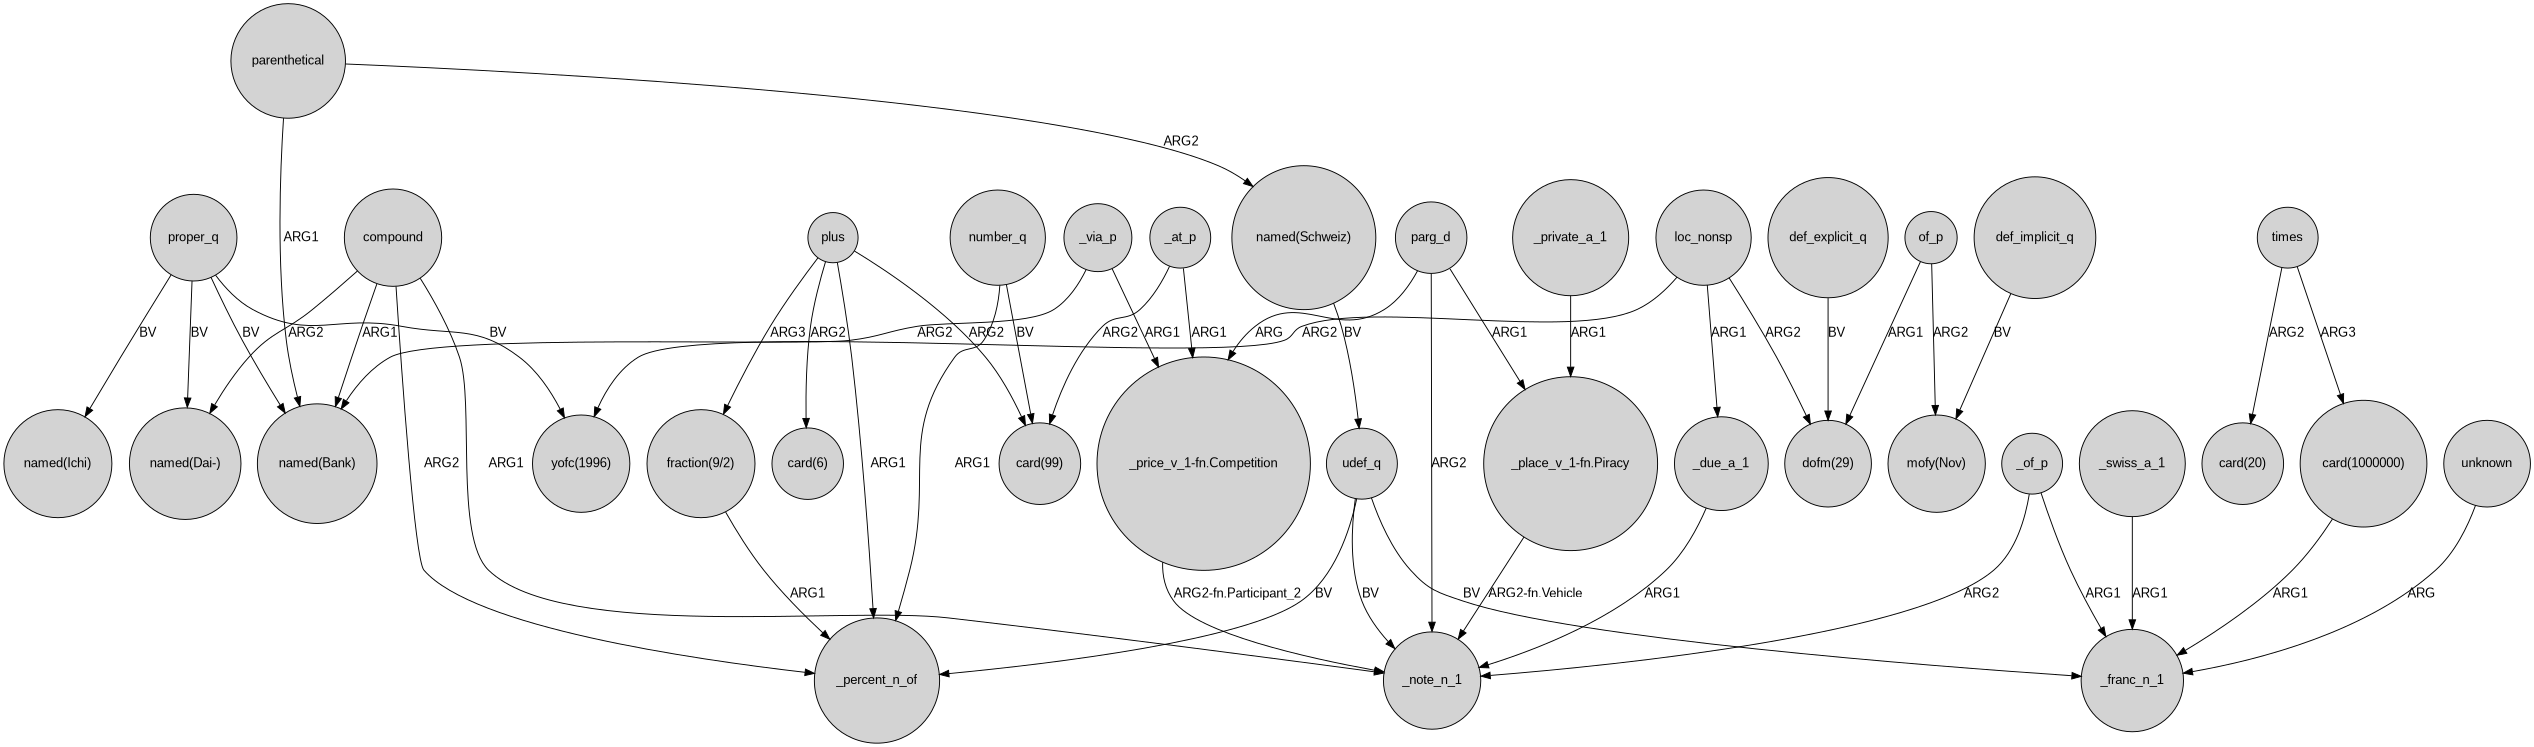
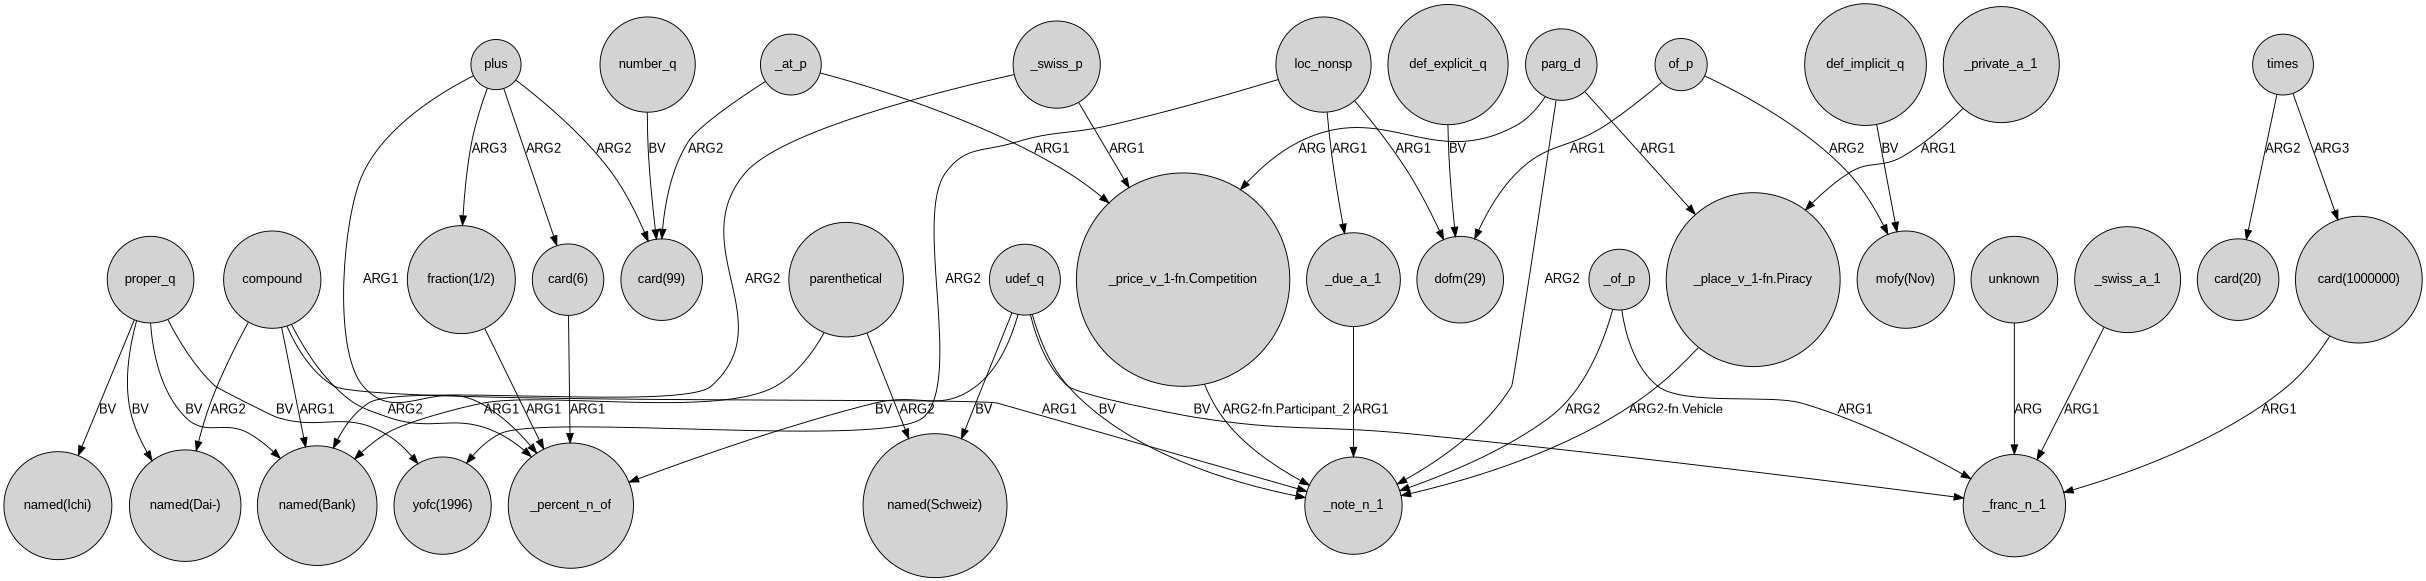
(1098, 238) -> (1057, 65)
(1783, 333) -> (1413, 149)
(1349, 360) -> (996, 354)
(922, 435) -> (569, 374)
(701, 464) -> (461, 280)
